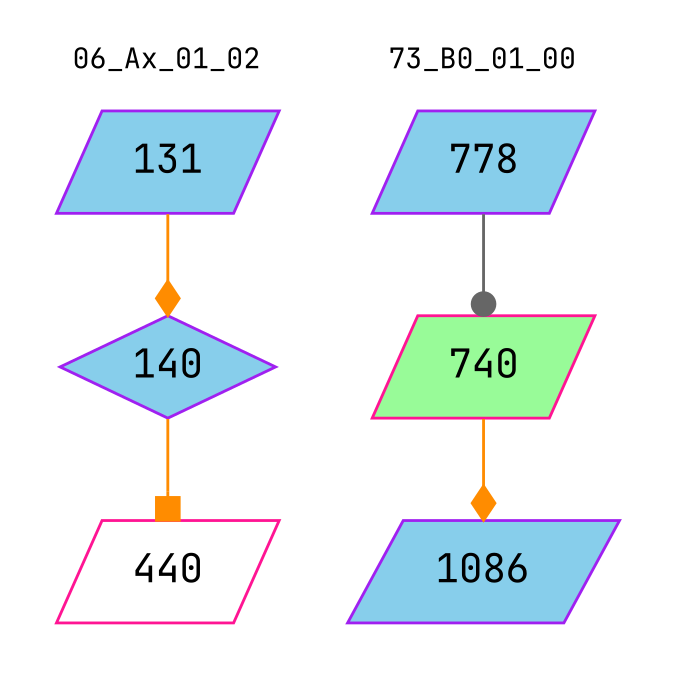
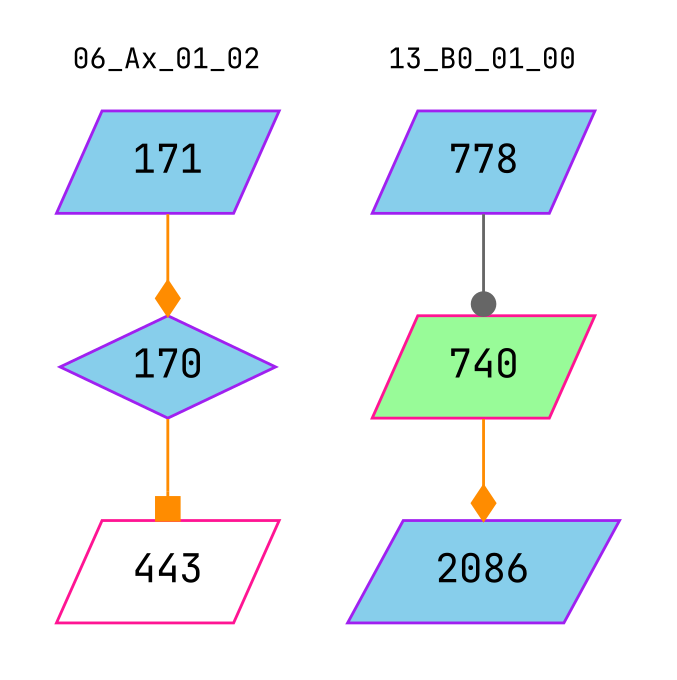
(484, 61) -> (484, 61)
(168, 162) -> (168, 162)
(168, 367) -> (168, 367)
(168, 572) -> (168, 572)
(484, 572) -> (484, 572)
